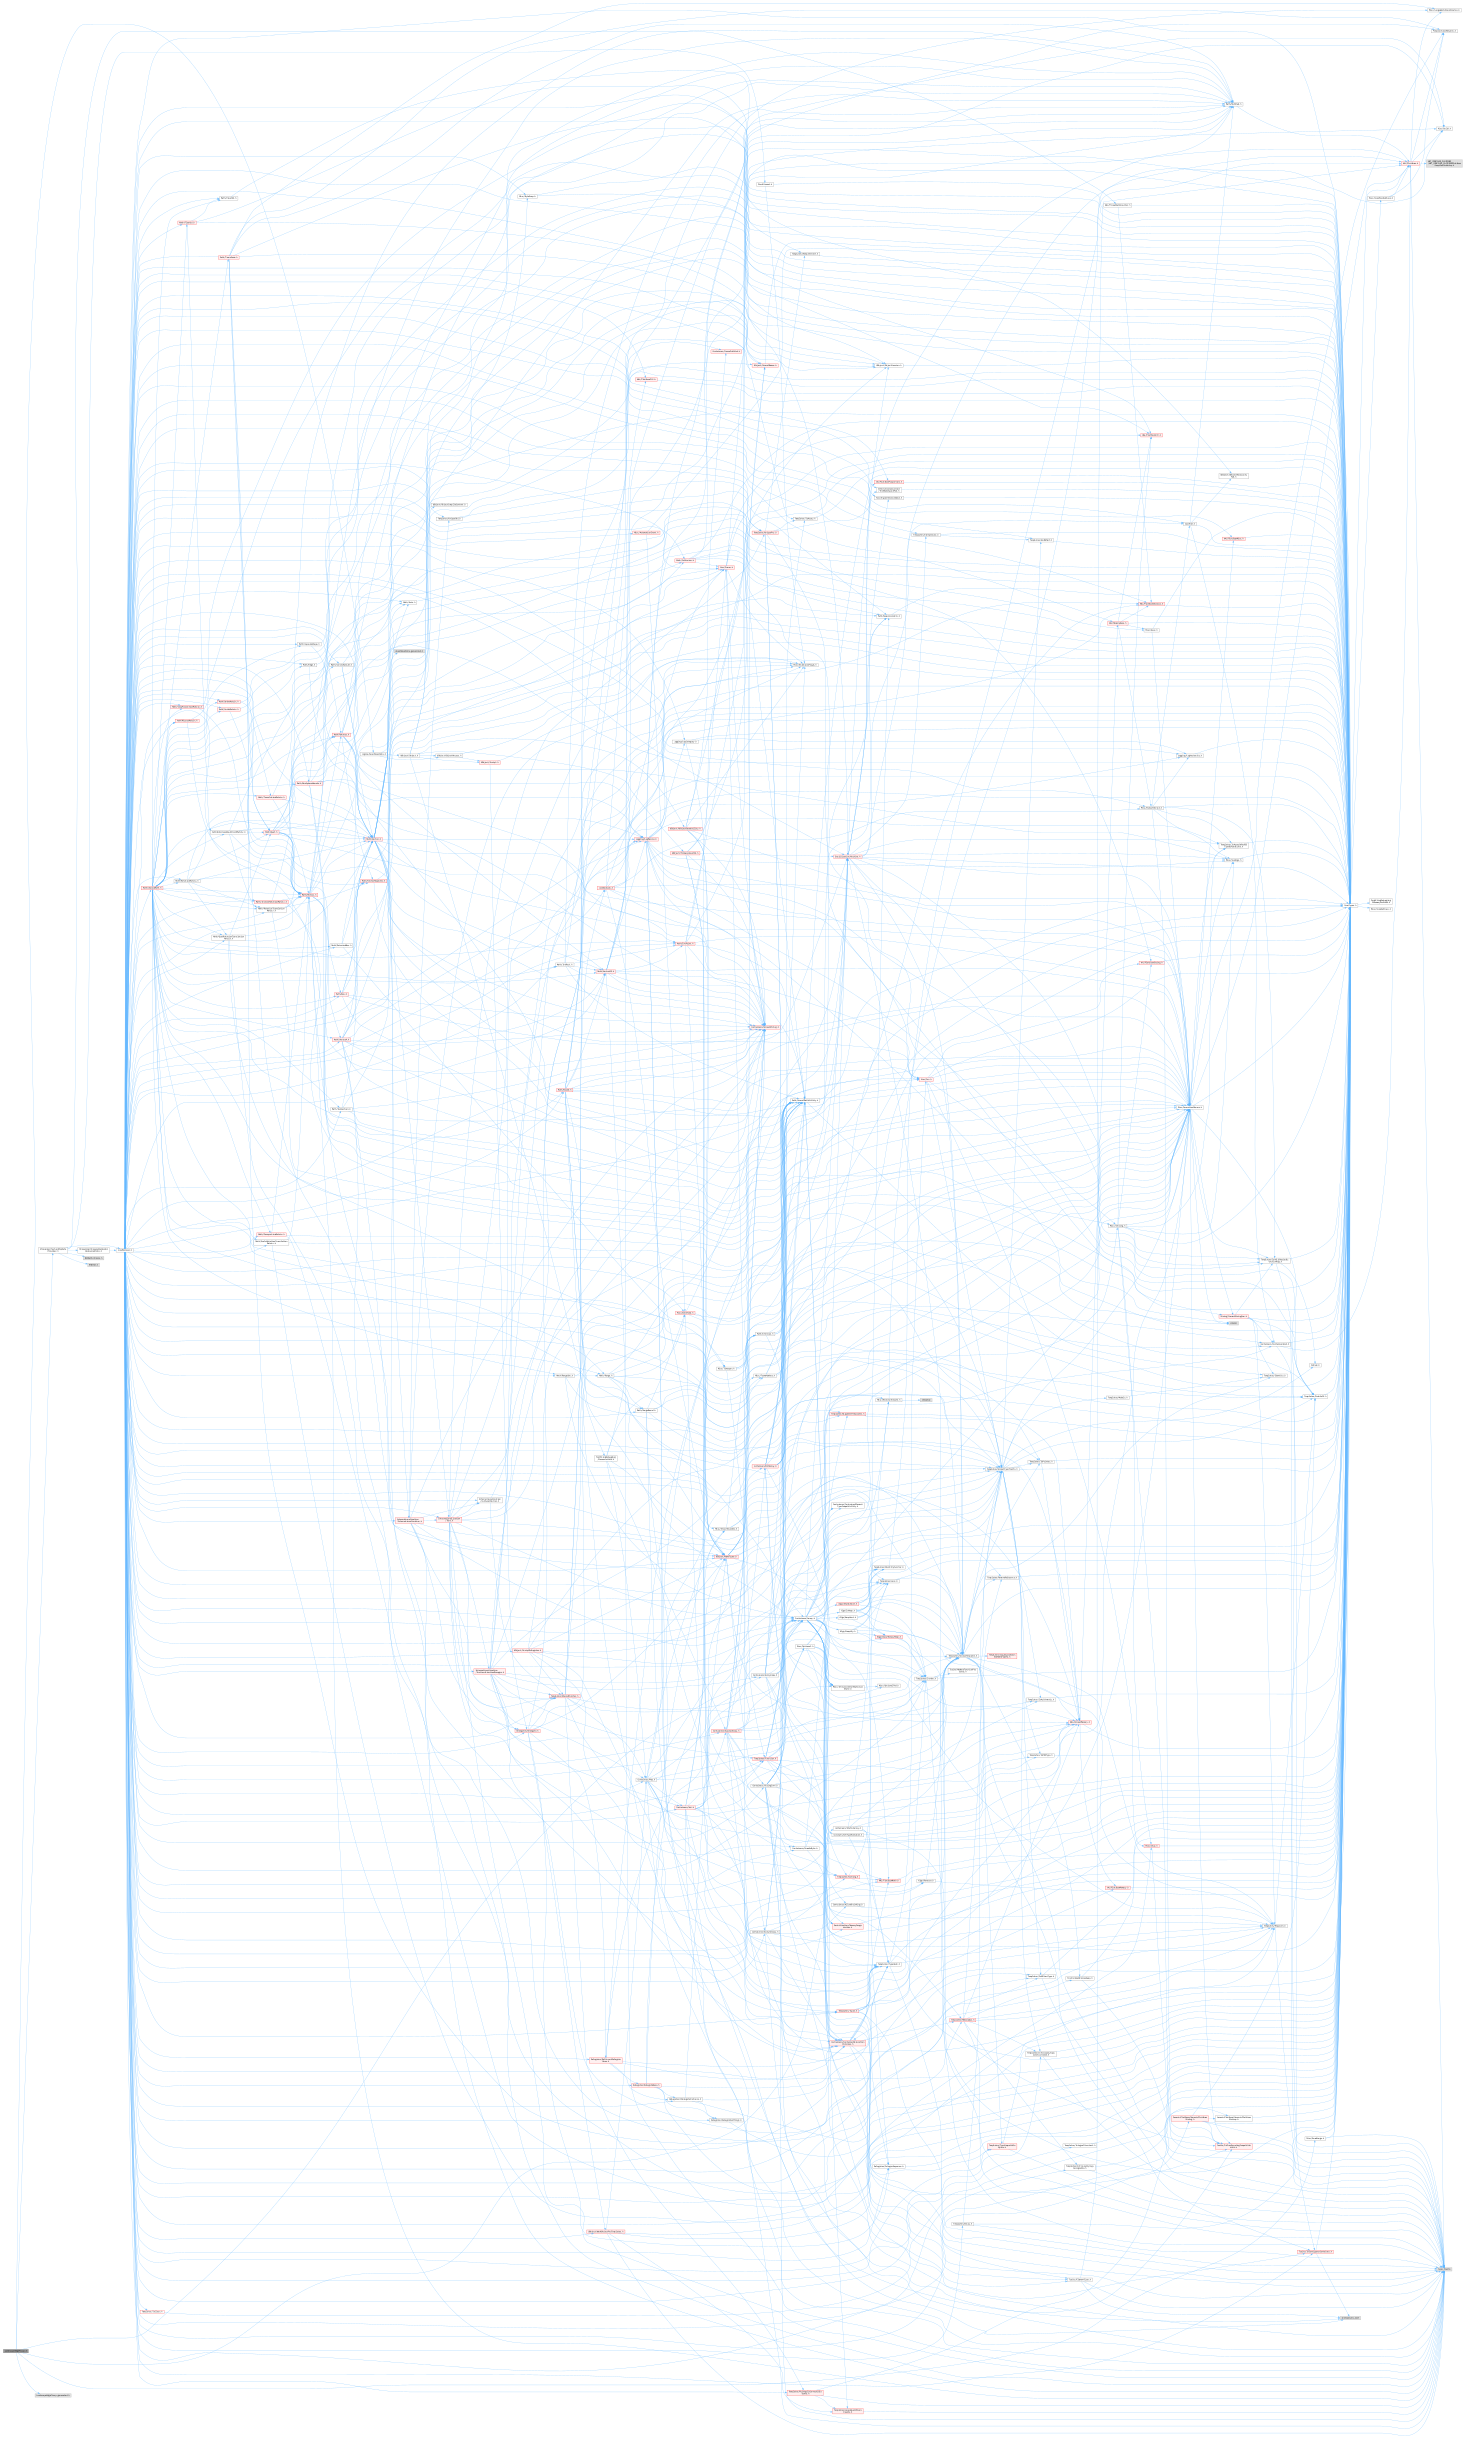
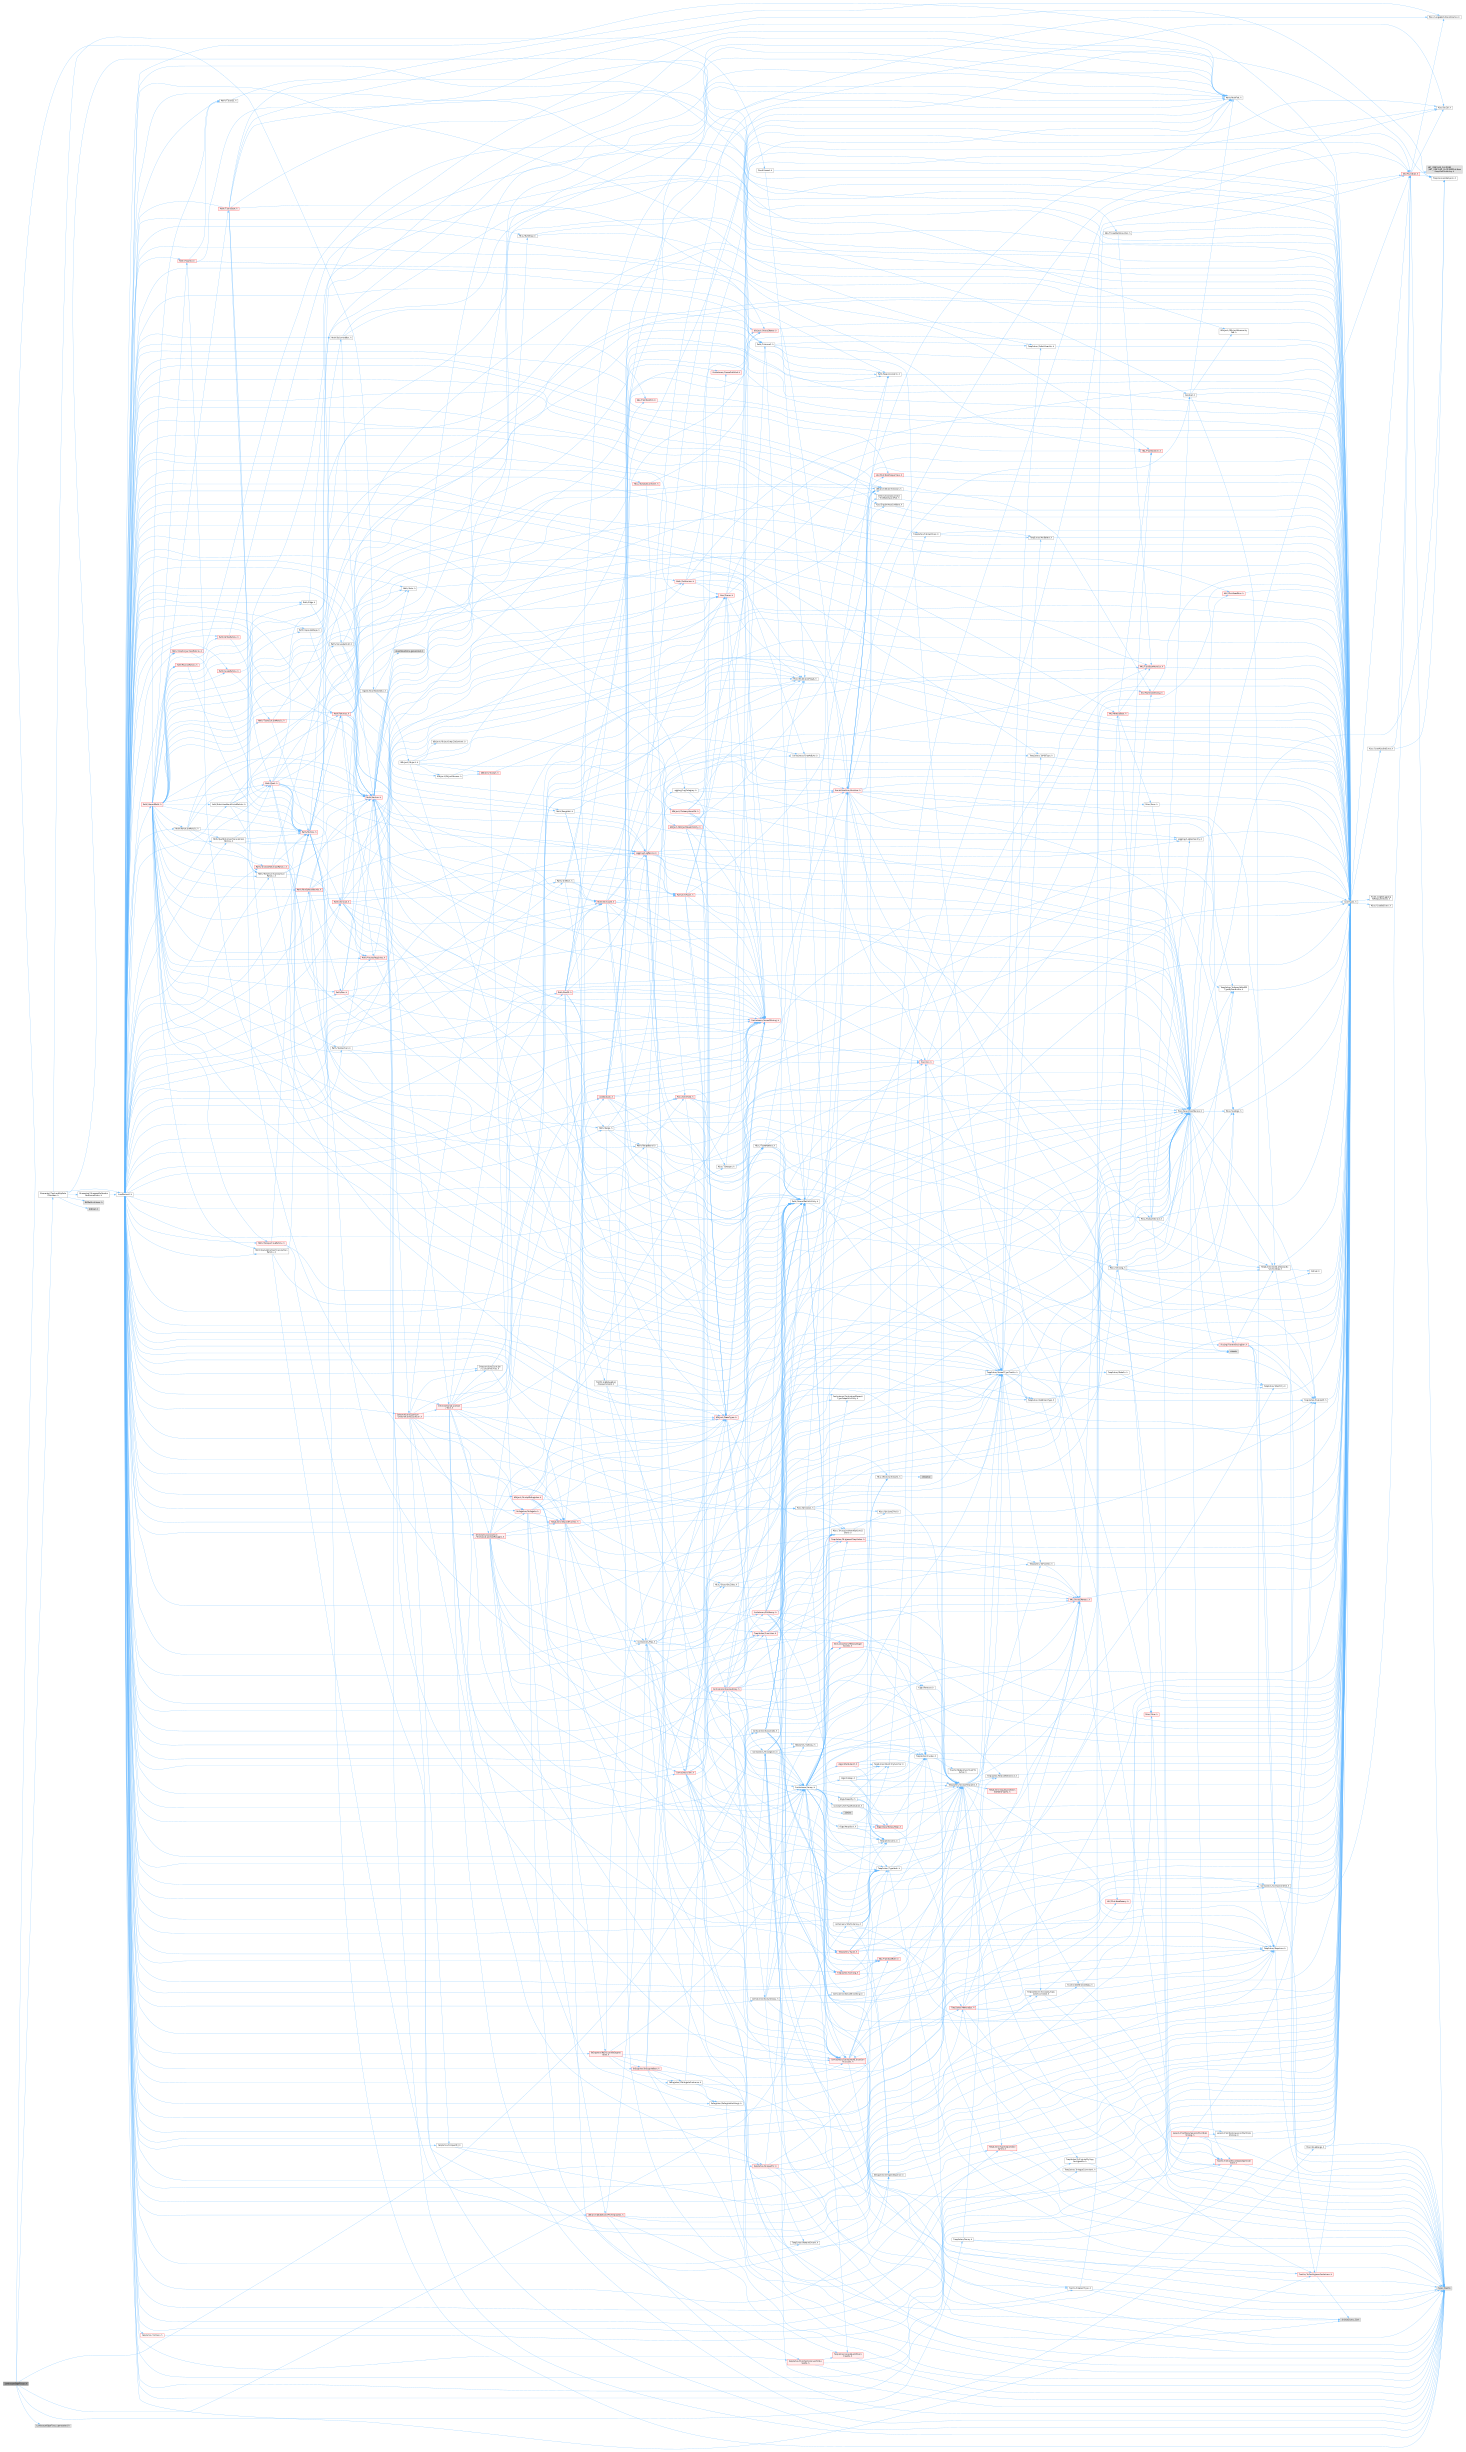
none -> (848, 1813)
